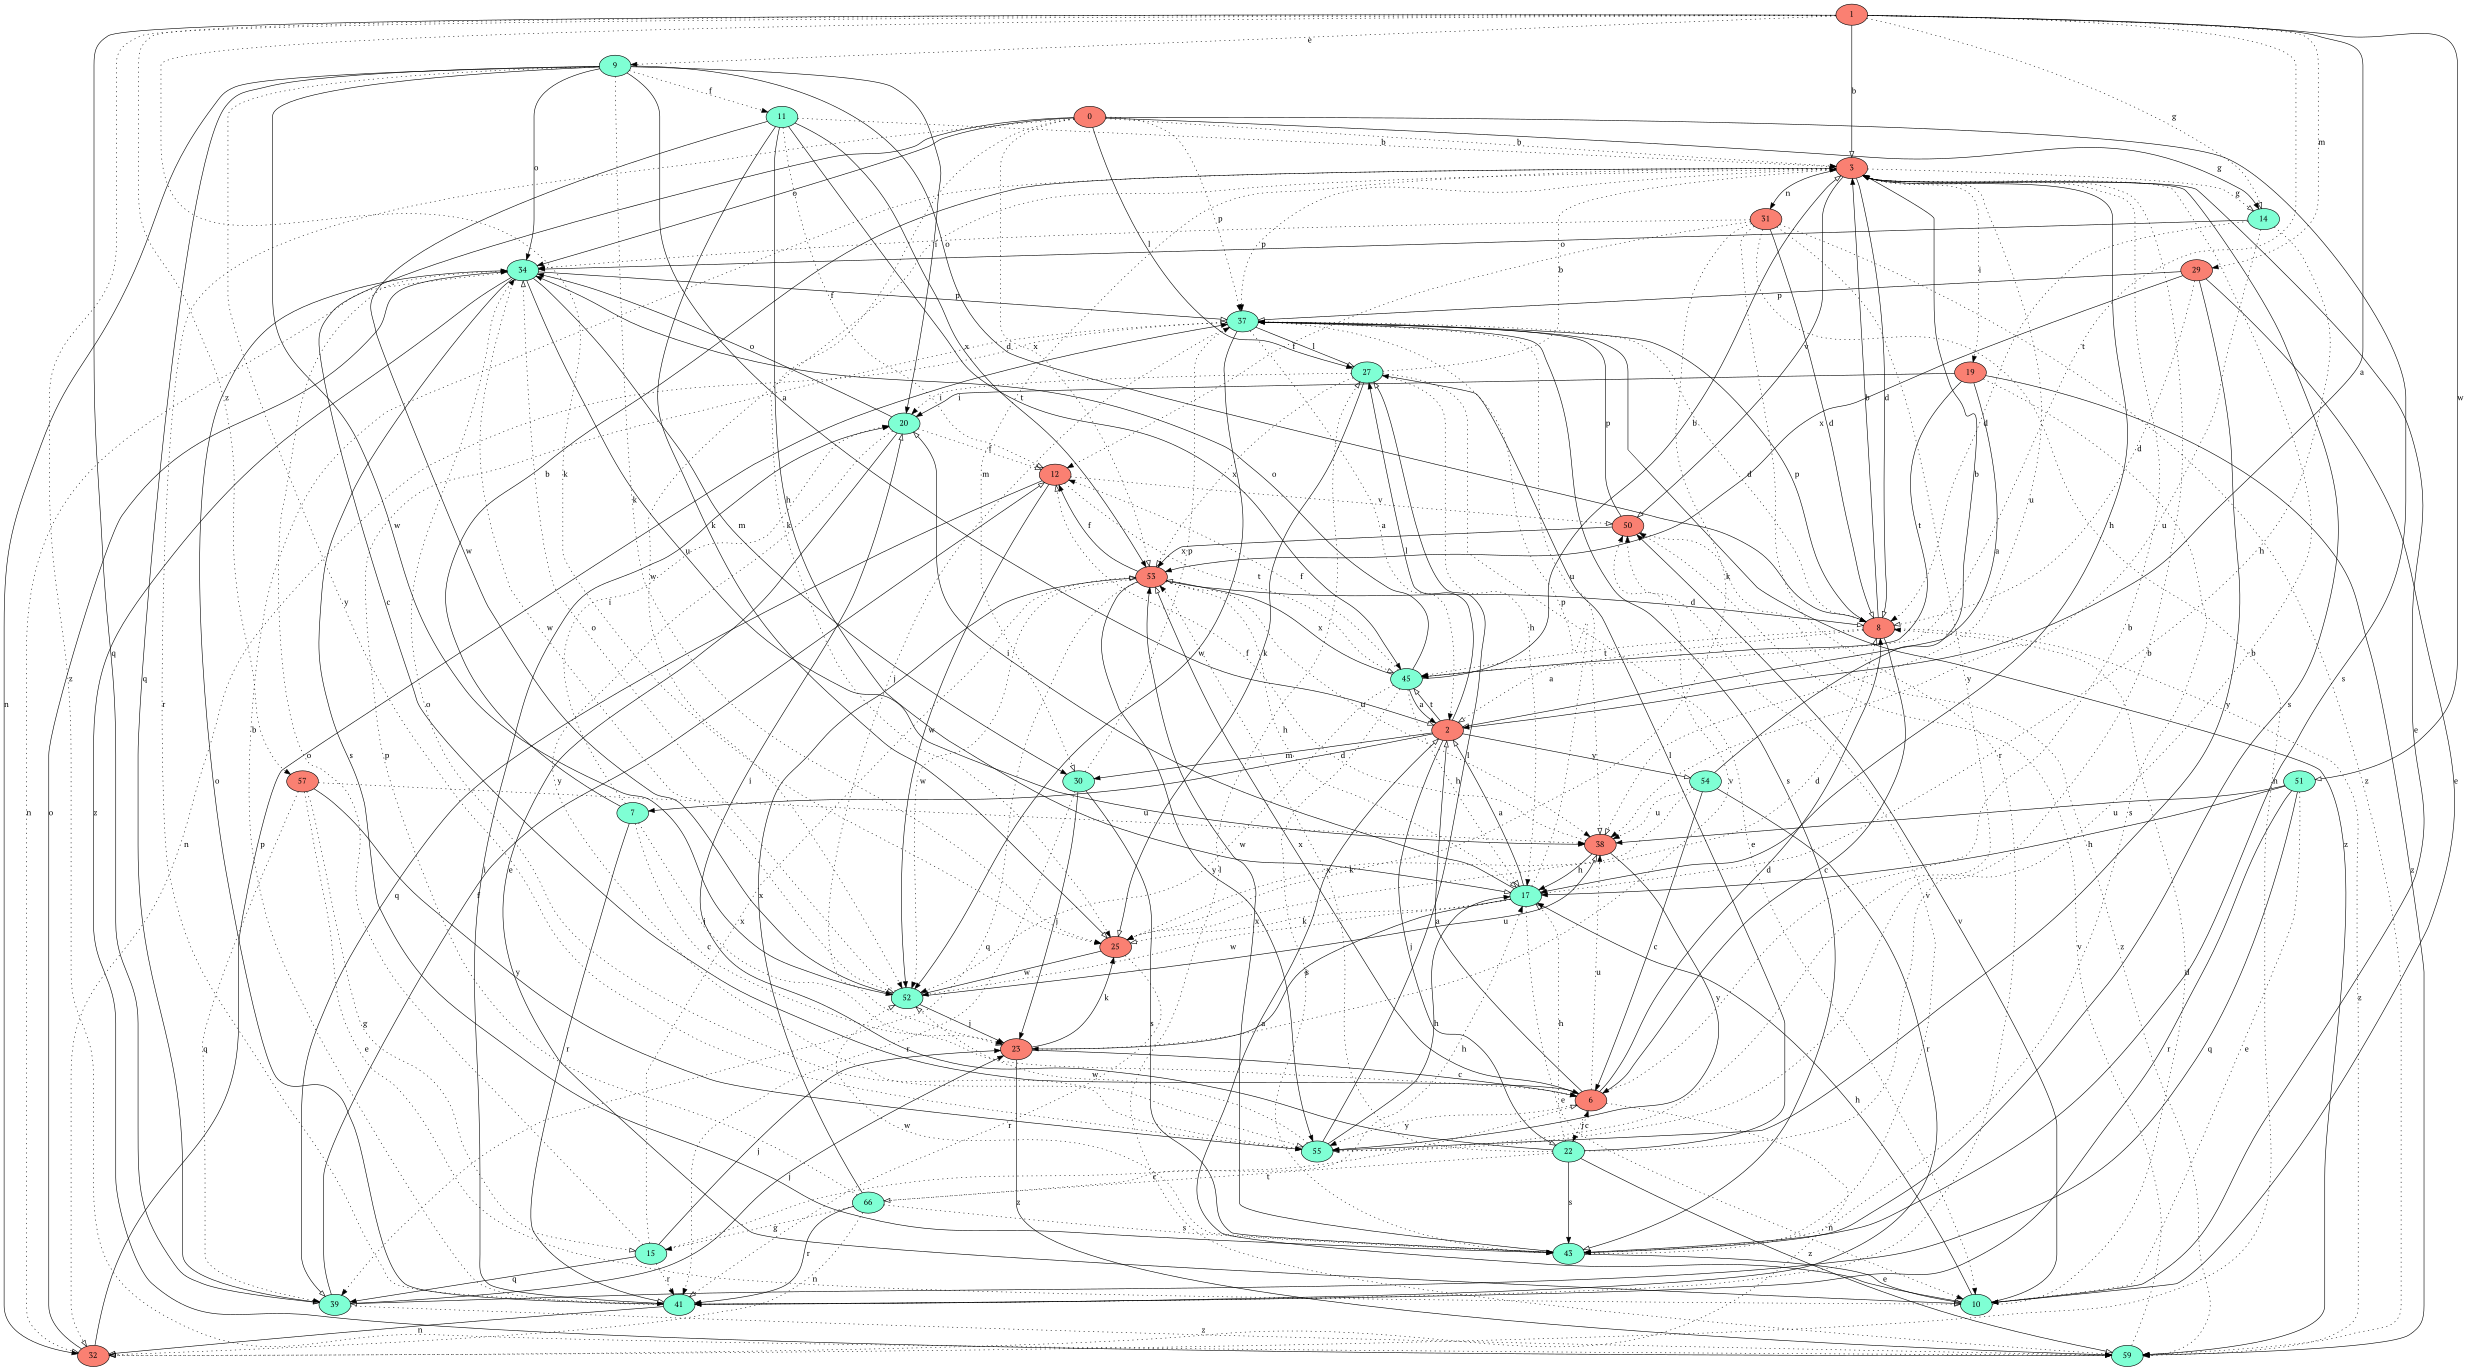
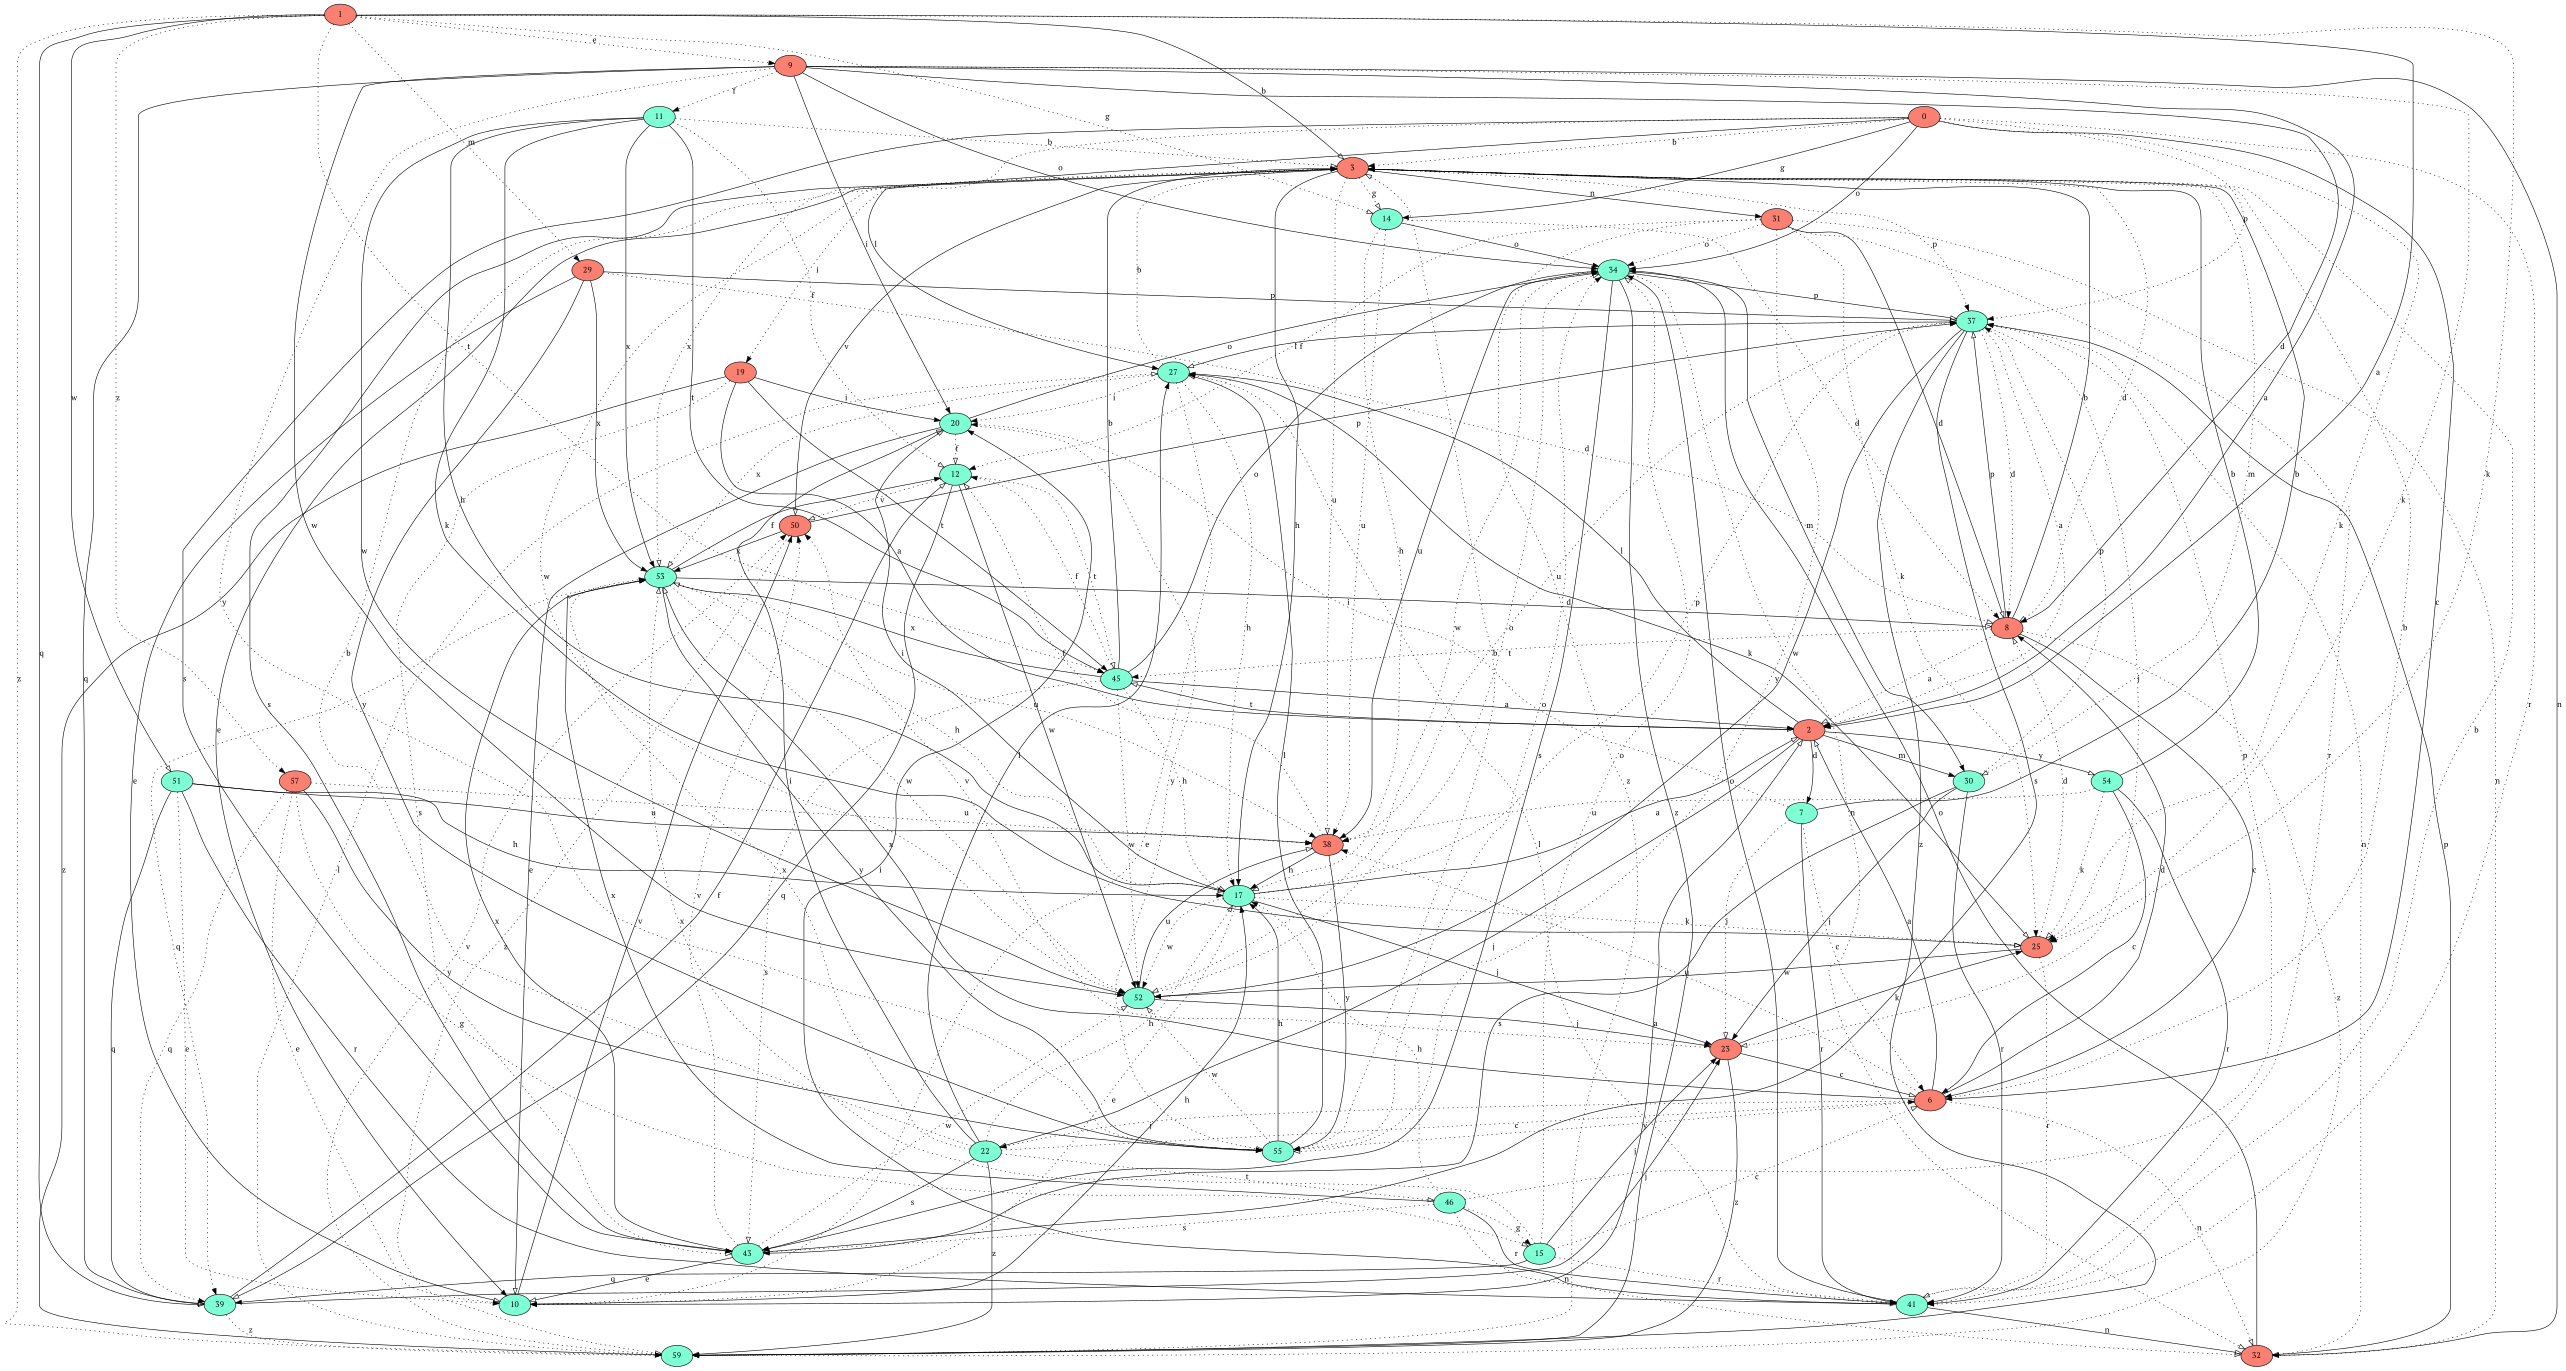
(615, 66) -> (790, 66)
(1885, 383) -> (2110, 205)
(1055, 475) -> (956, 475)
(1151, 577) -> (661, 577)
none -> (1541, 867)
(2181, 922) -> none
(788, 981) -> (1726, 909)
(857, 1056) -> (1999, 1049)
(868, 1203) -> (1450, 1203)
